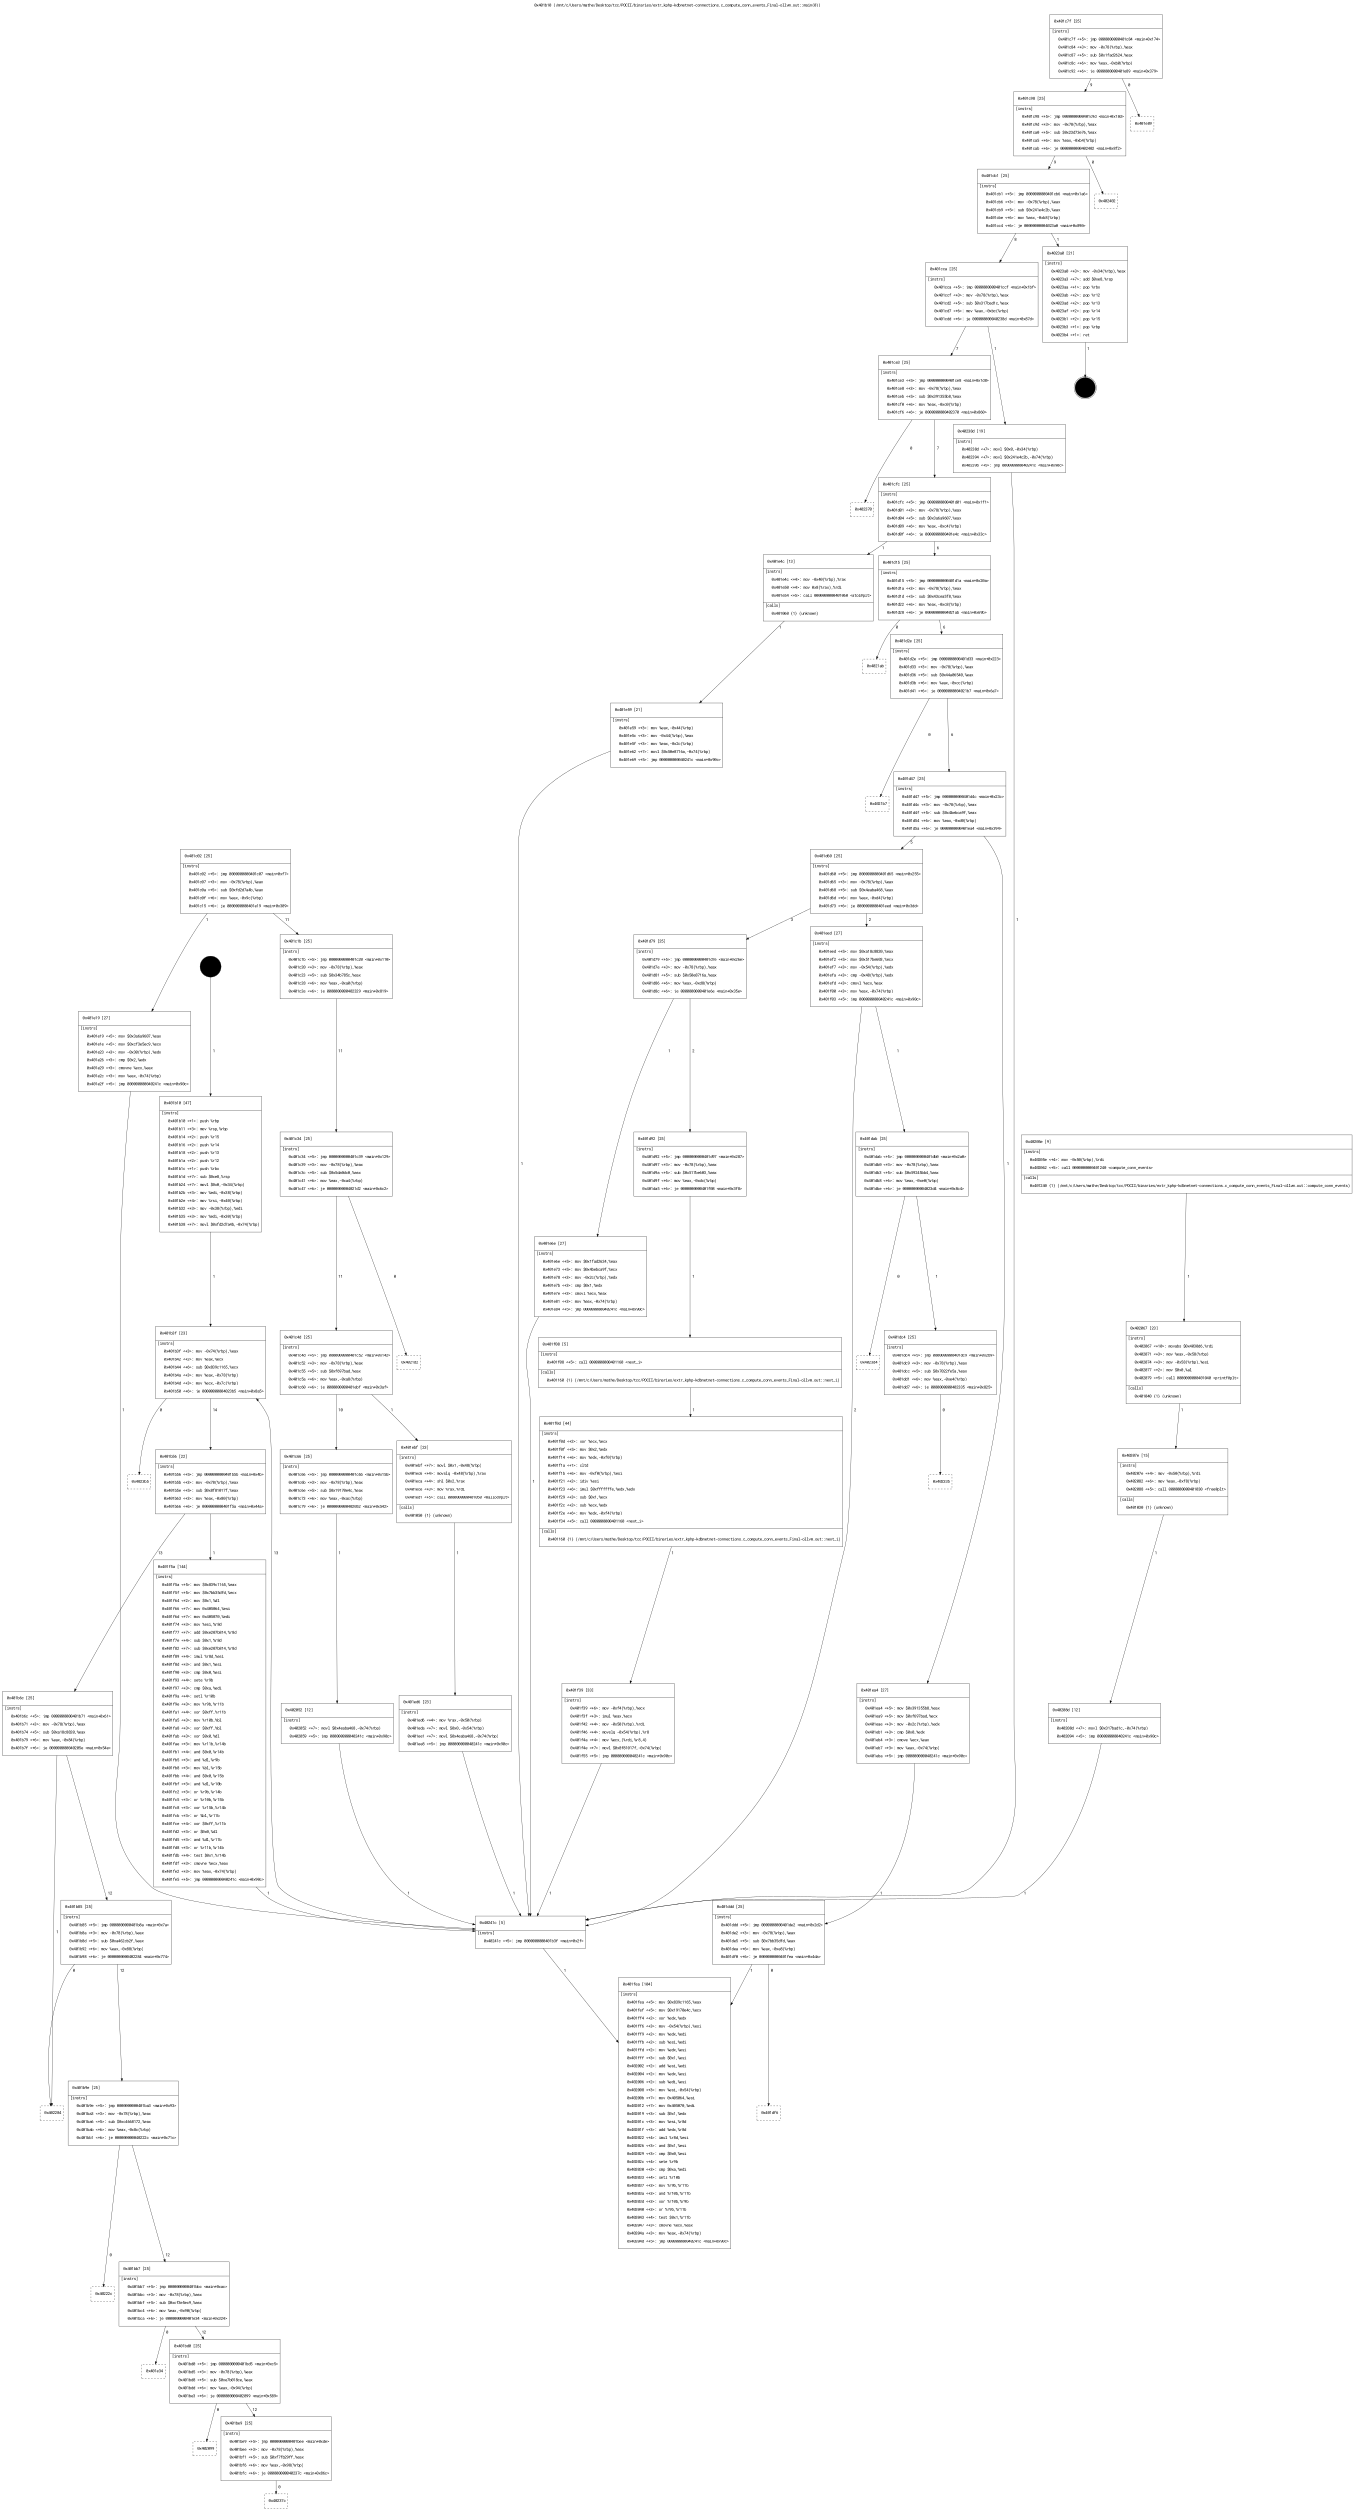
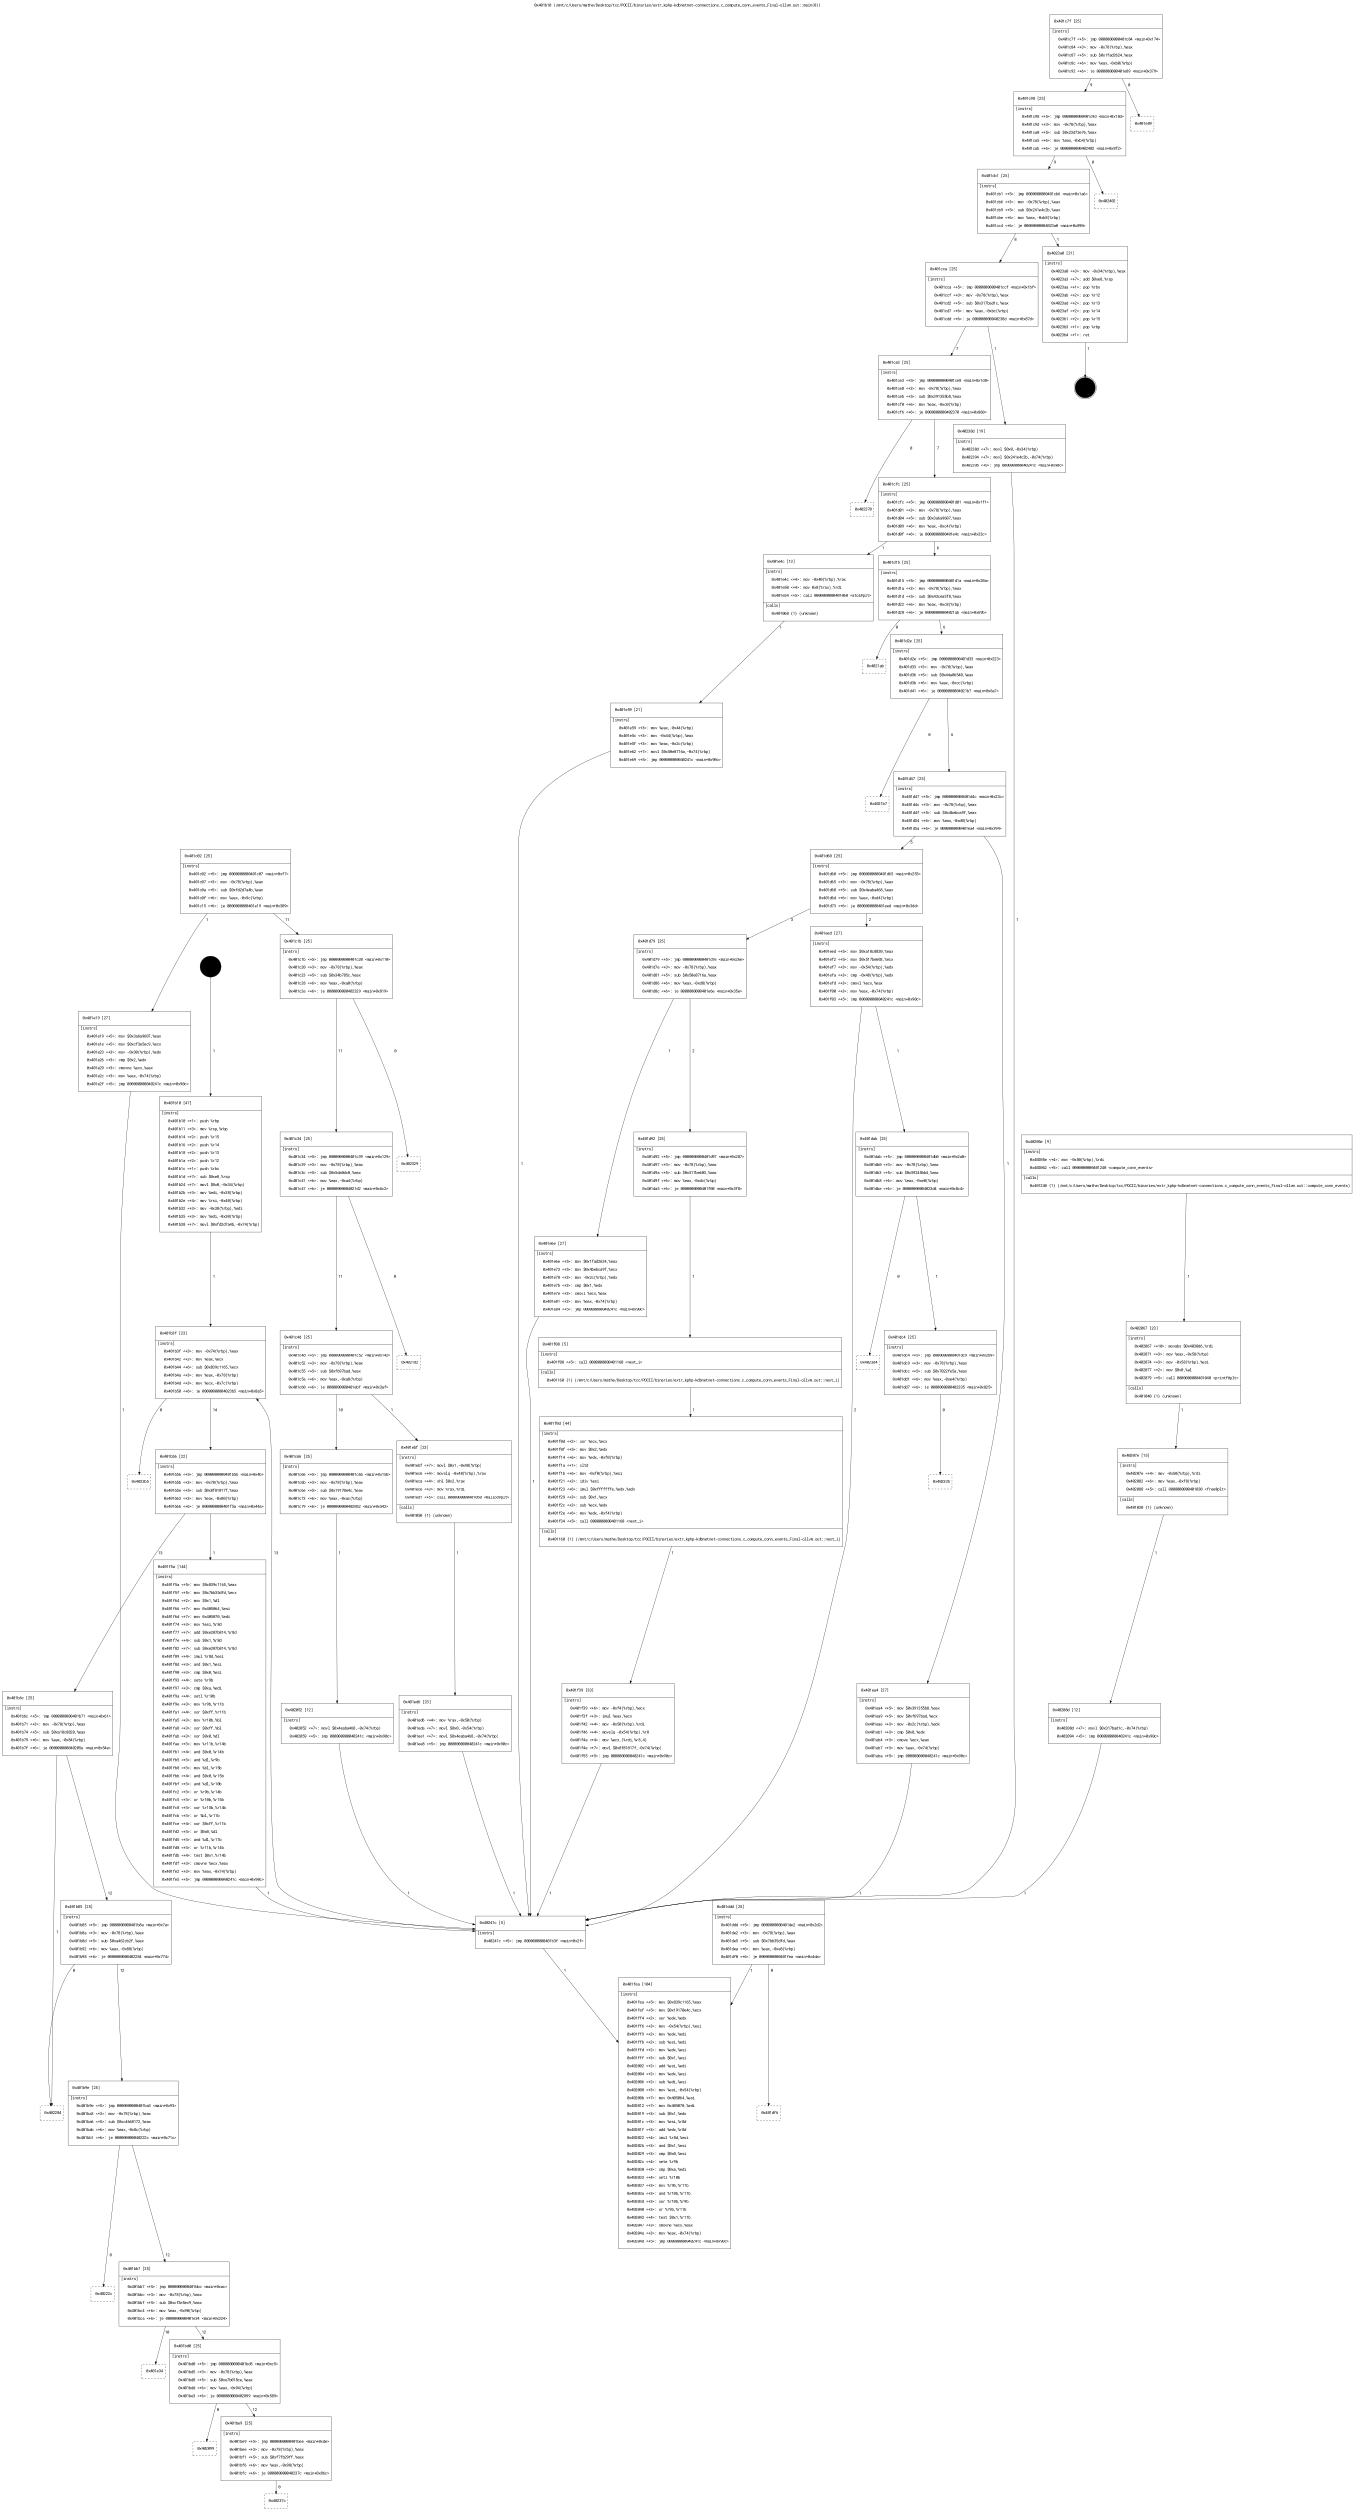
none -> (409, 1164)
(897, 1860) -> (856, 1894)
(166, 2333) -> (166, 2333)
